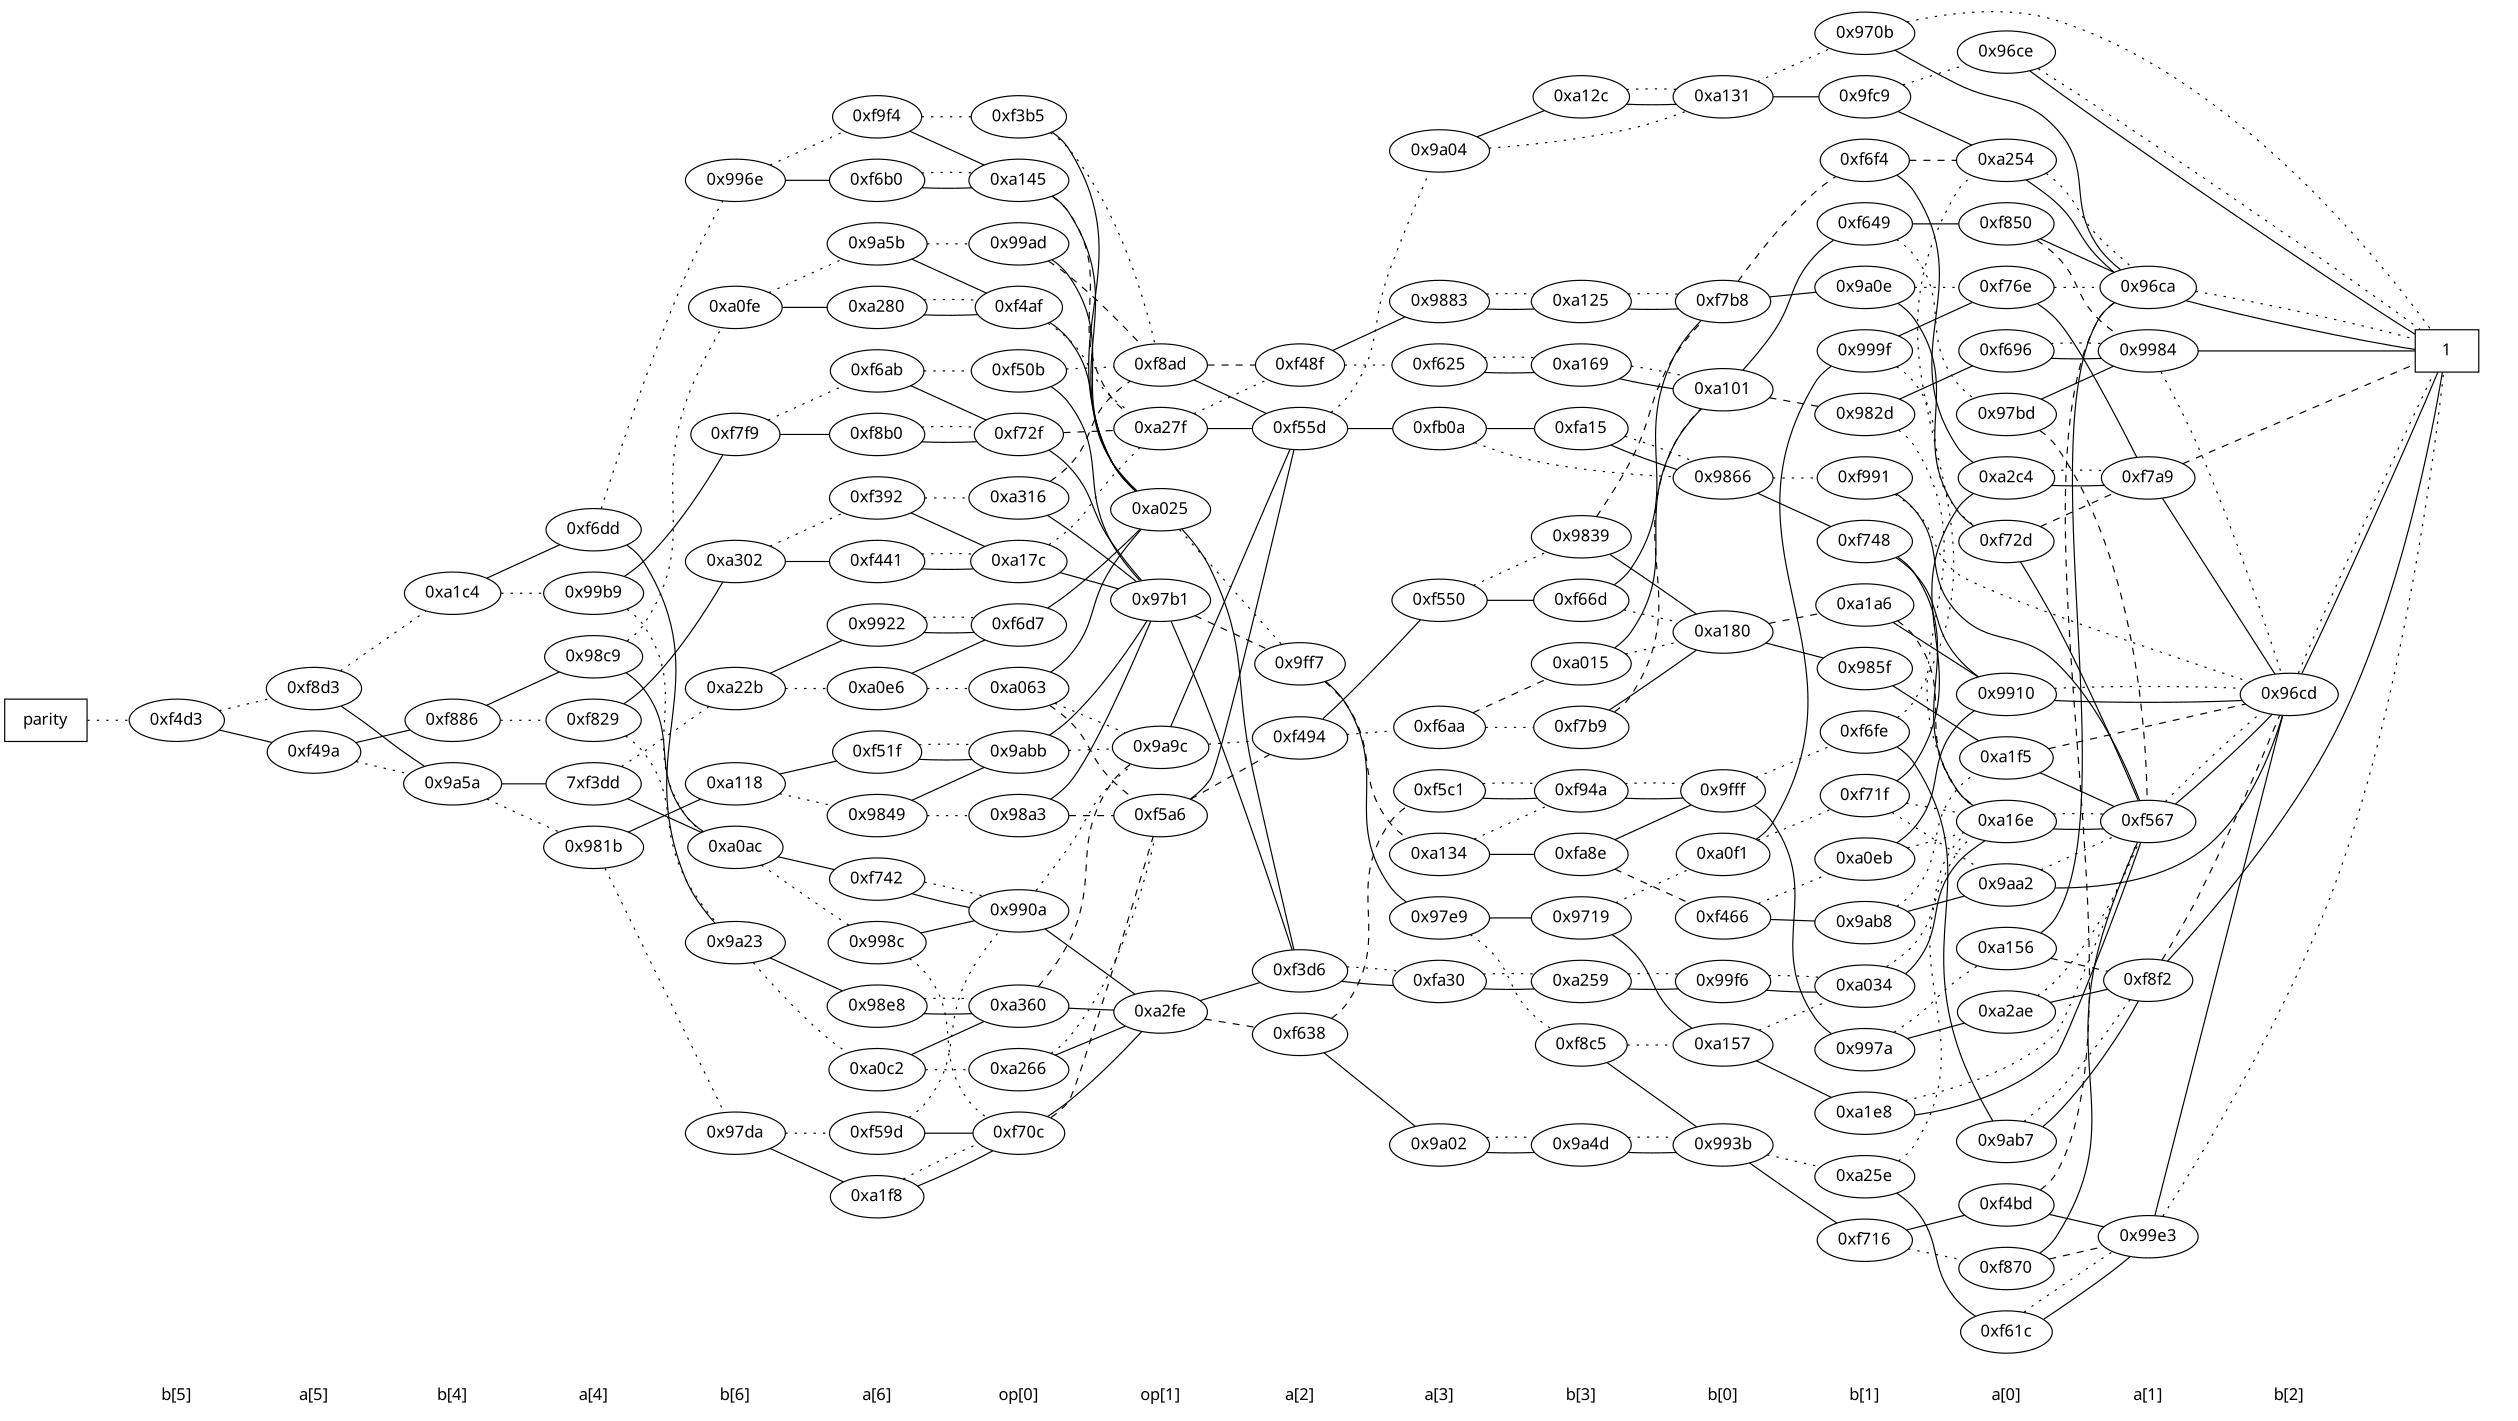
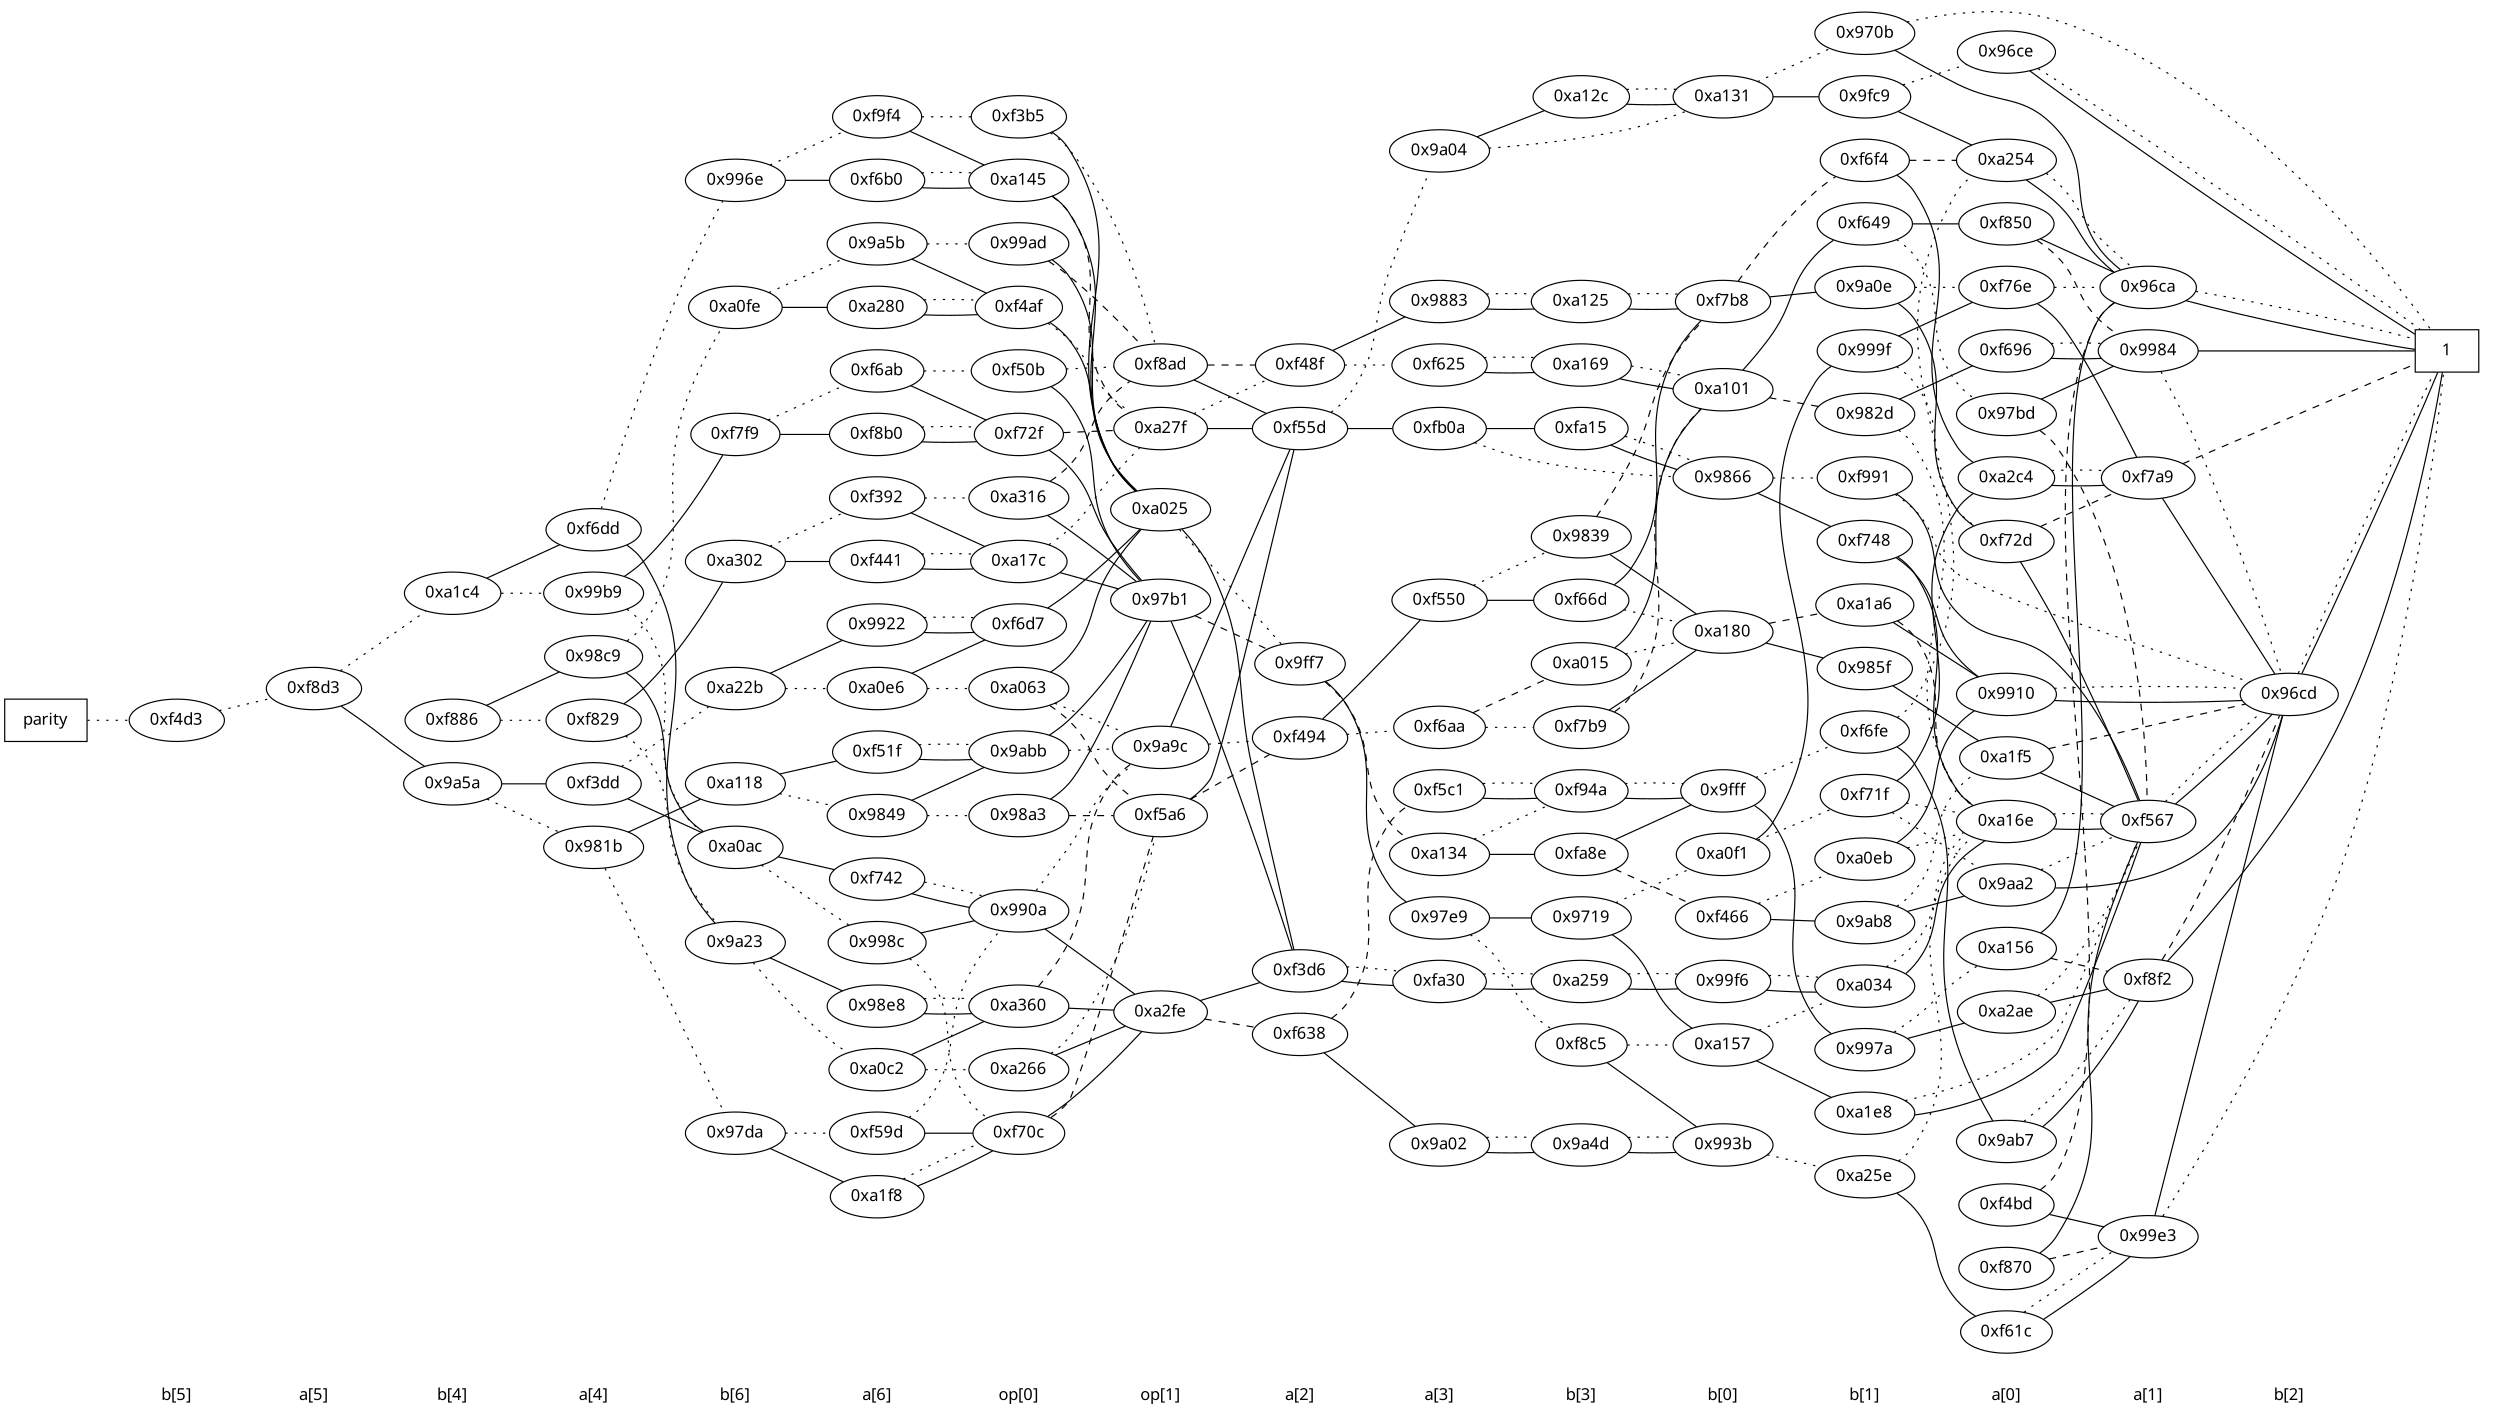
(314, 752) -> none
(594, 784) -> (594, 784)
(1865, 1240) -> none
